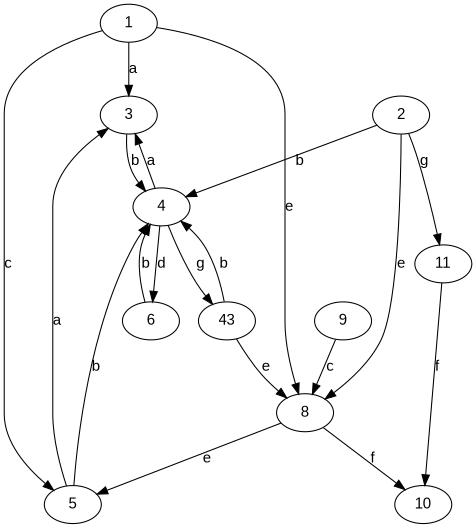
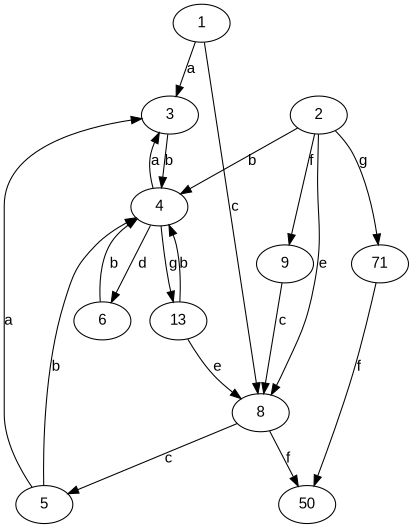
none -> (303, 184)
(289, 207) -> (235, 207)
(4, 237) -> none
(443, 264) -> (380, 264)
(227, 321) -> (178, 321)
(207, 459) -> (168, 459)
(423, 505) -> (307, 505)
